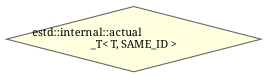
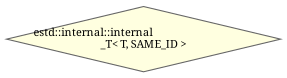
(134, 39) -> (144, 39)
